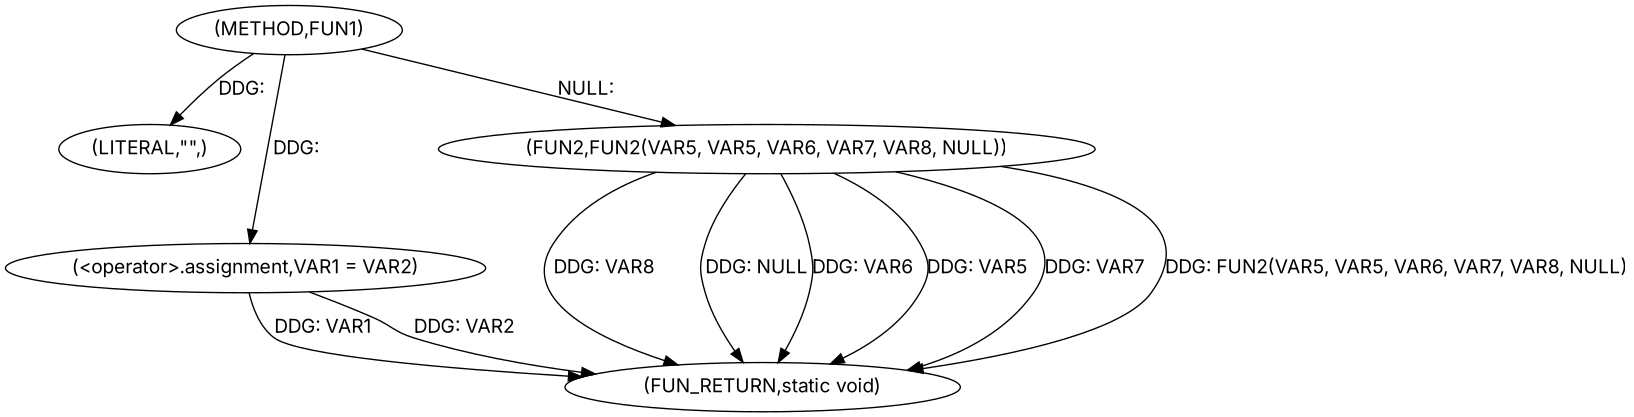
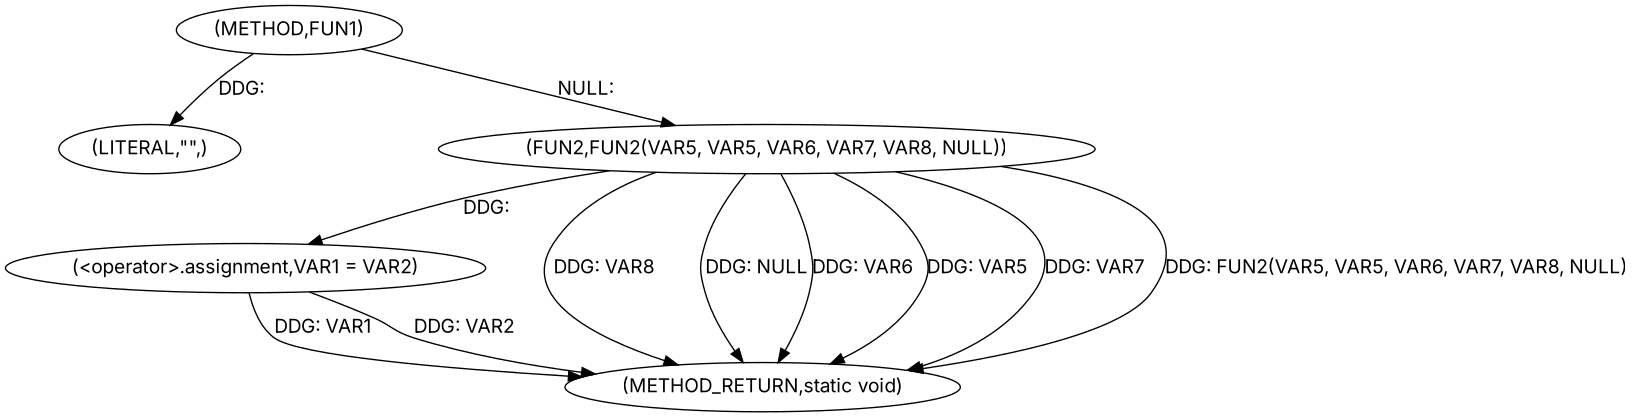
(269, 142) -> (464, 198)
(763, 387) -> (763, 387)
